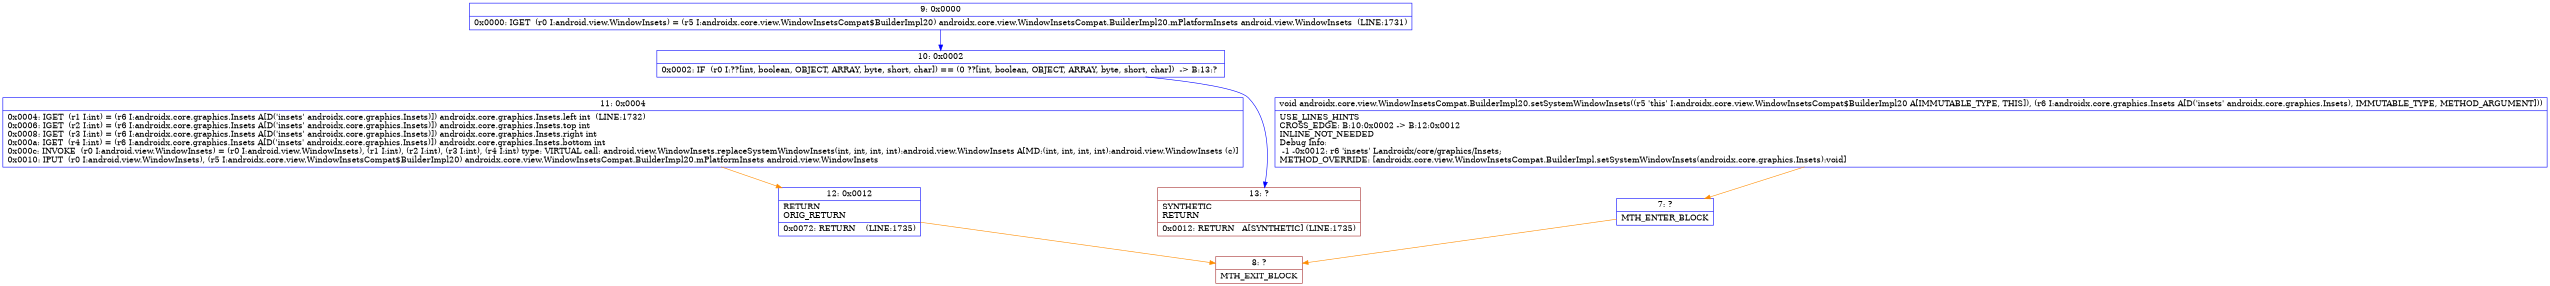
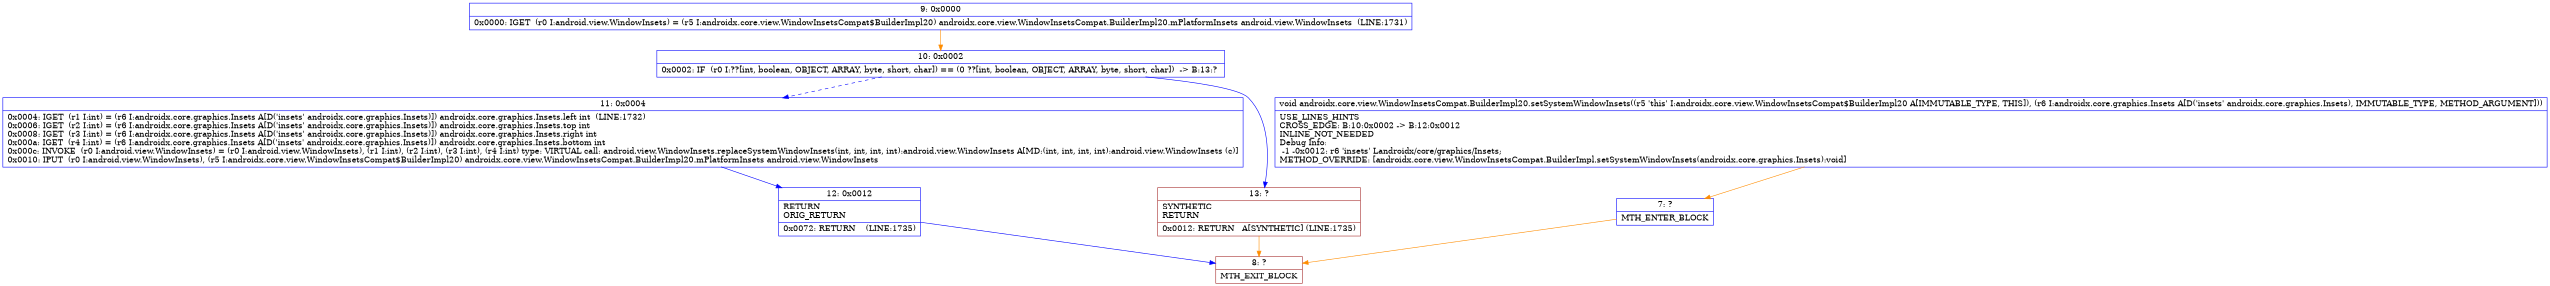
(941, 37) -> (941, 37)
none -> (835, 87)
(749, 176) -> (749, 176)
(1065, 242) -> (1065, 242)
none -> (1259, 243)
